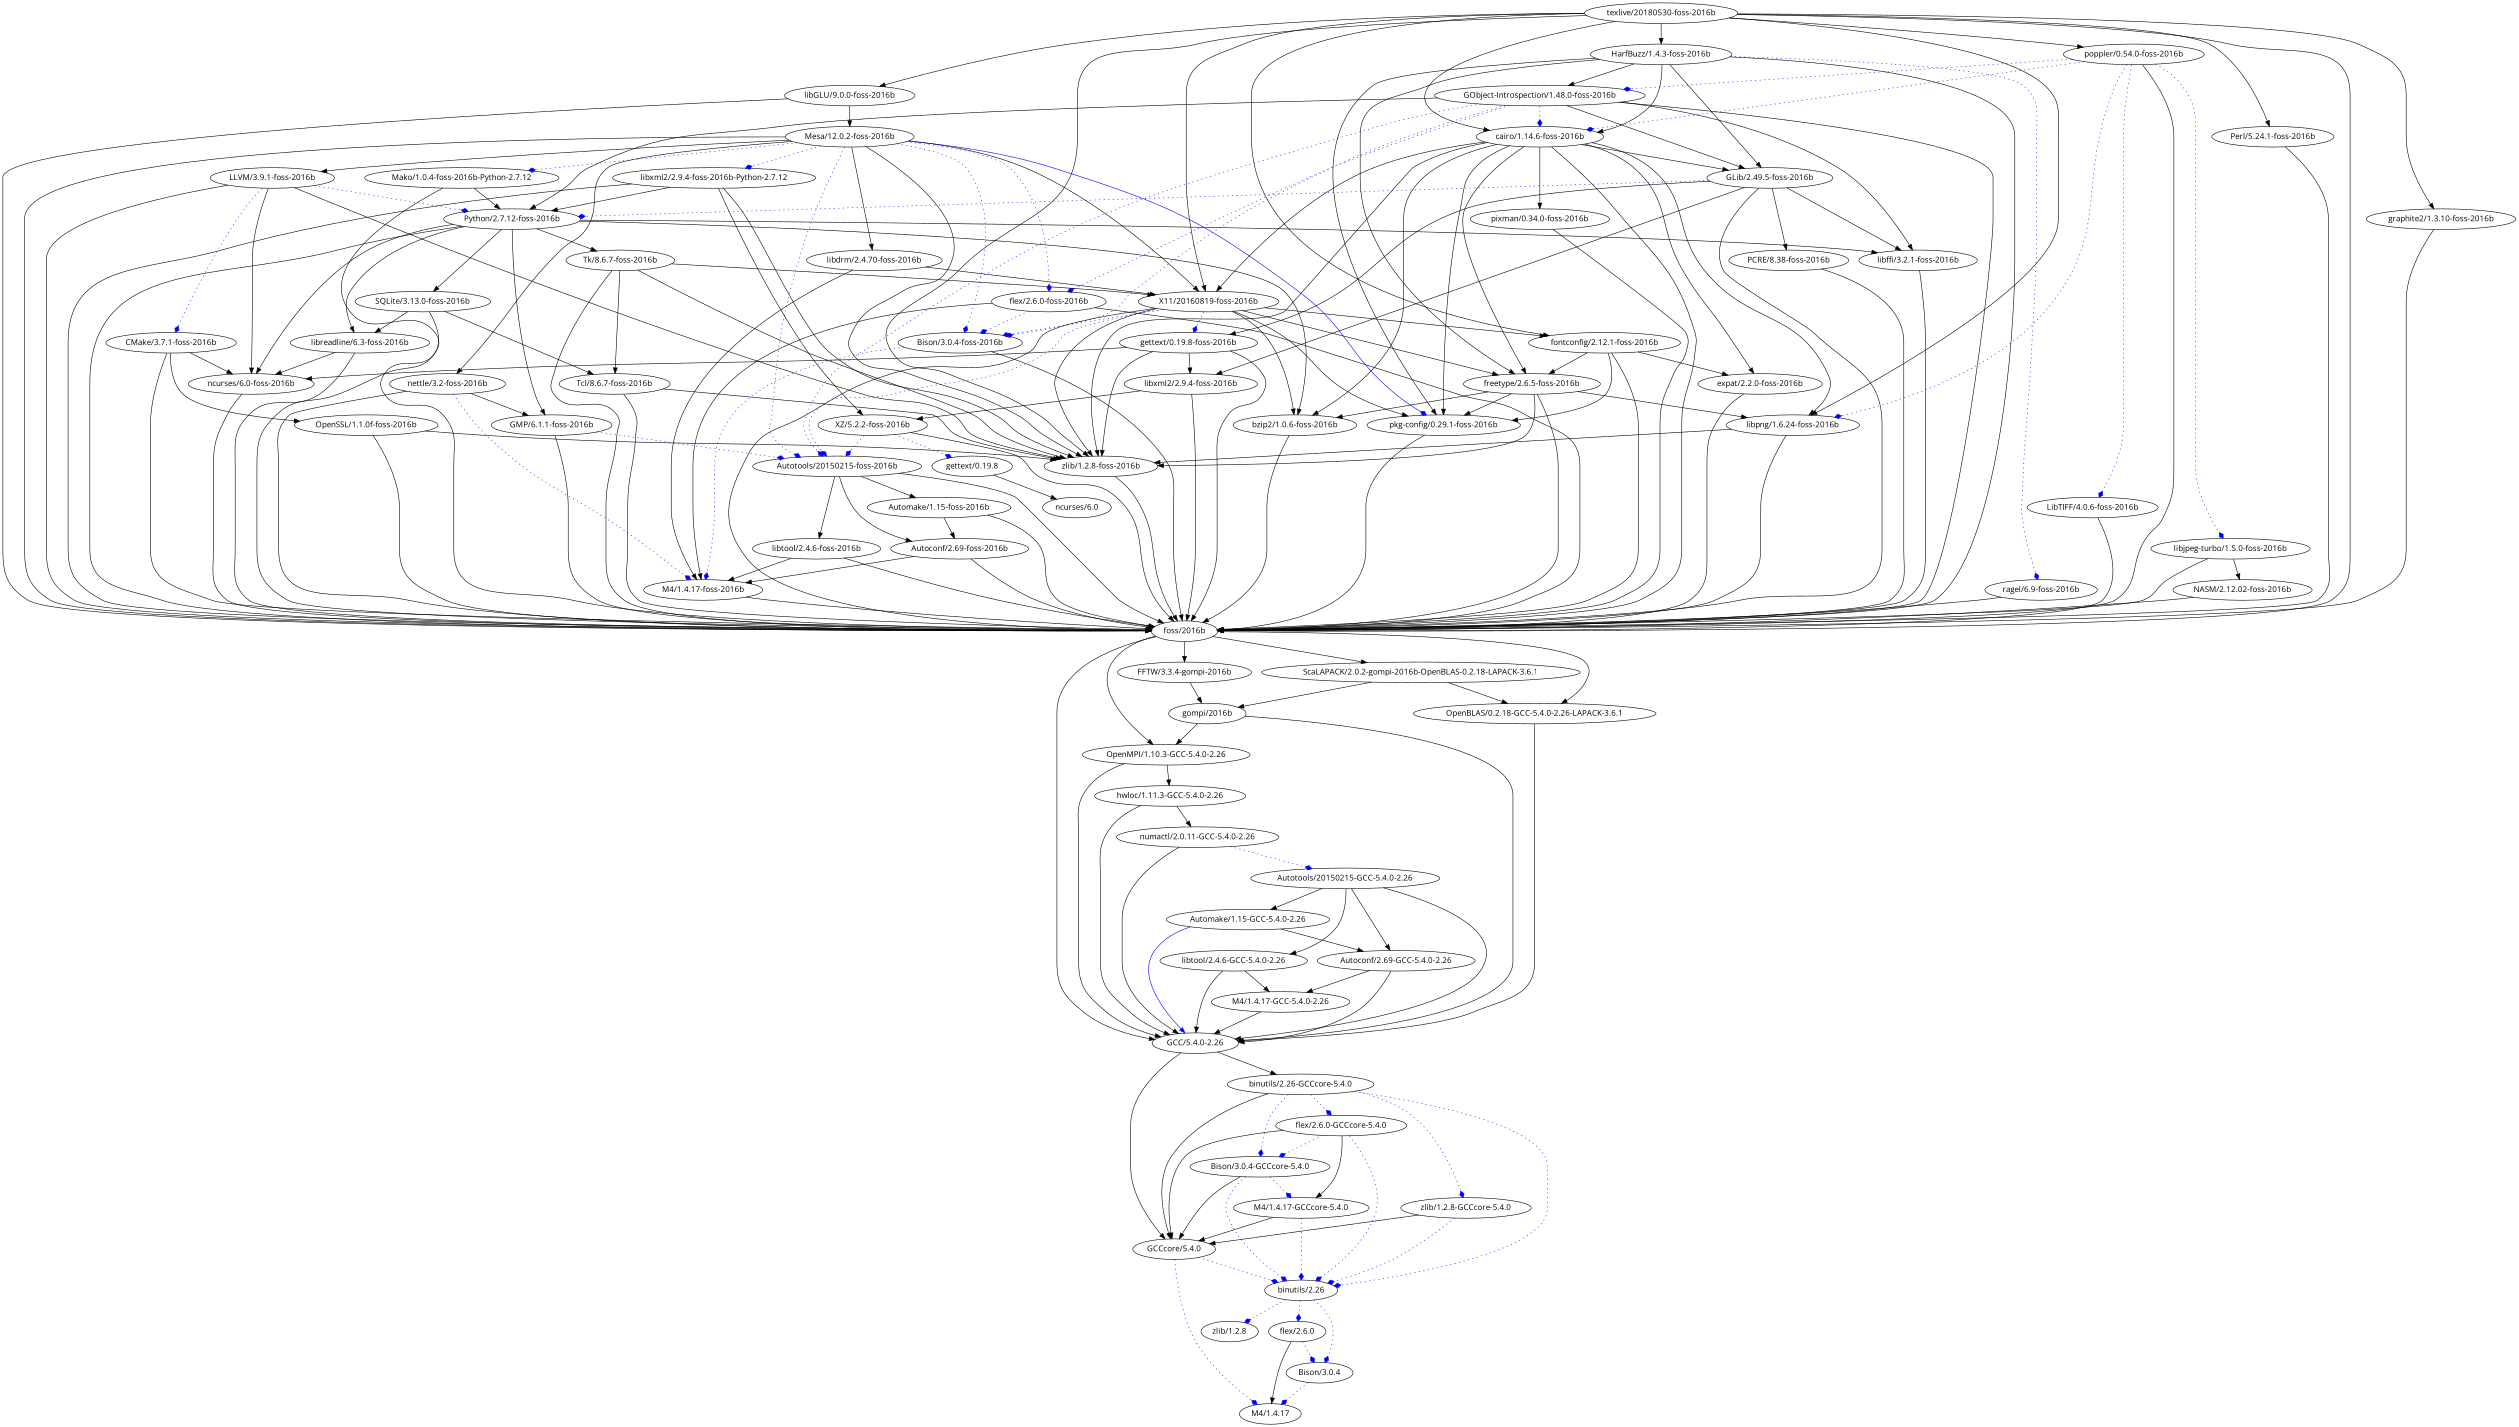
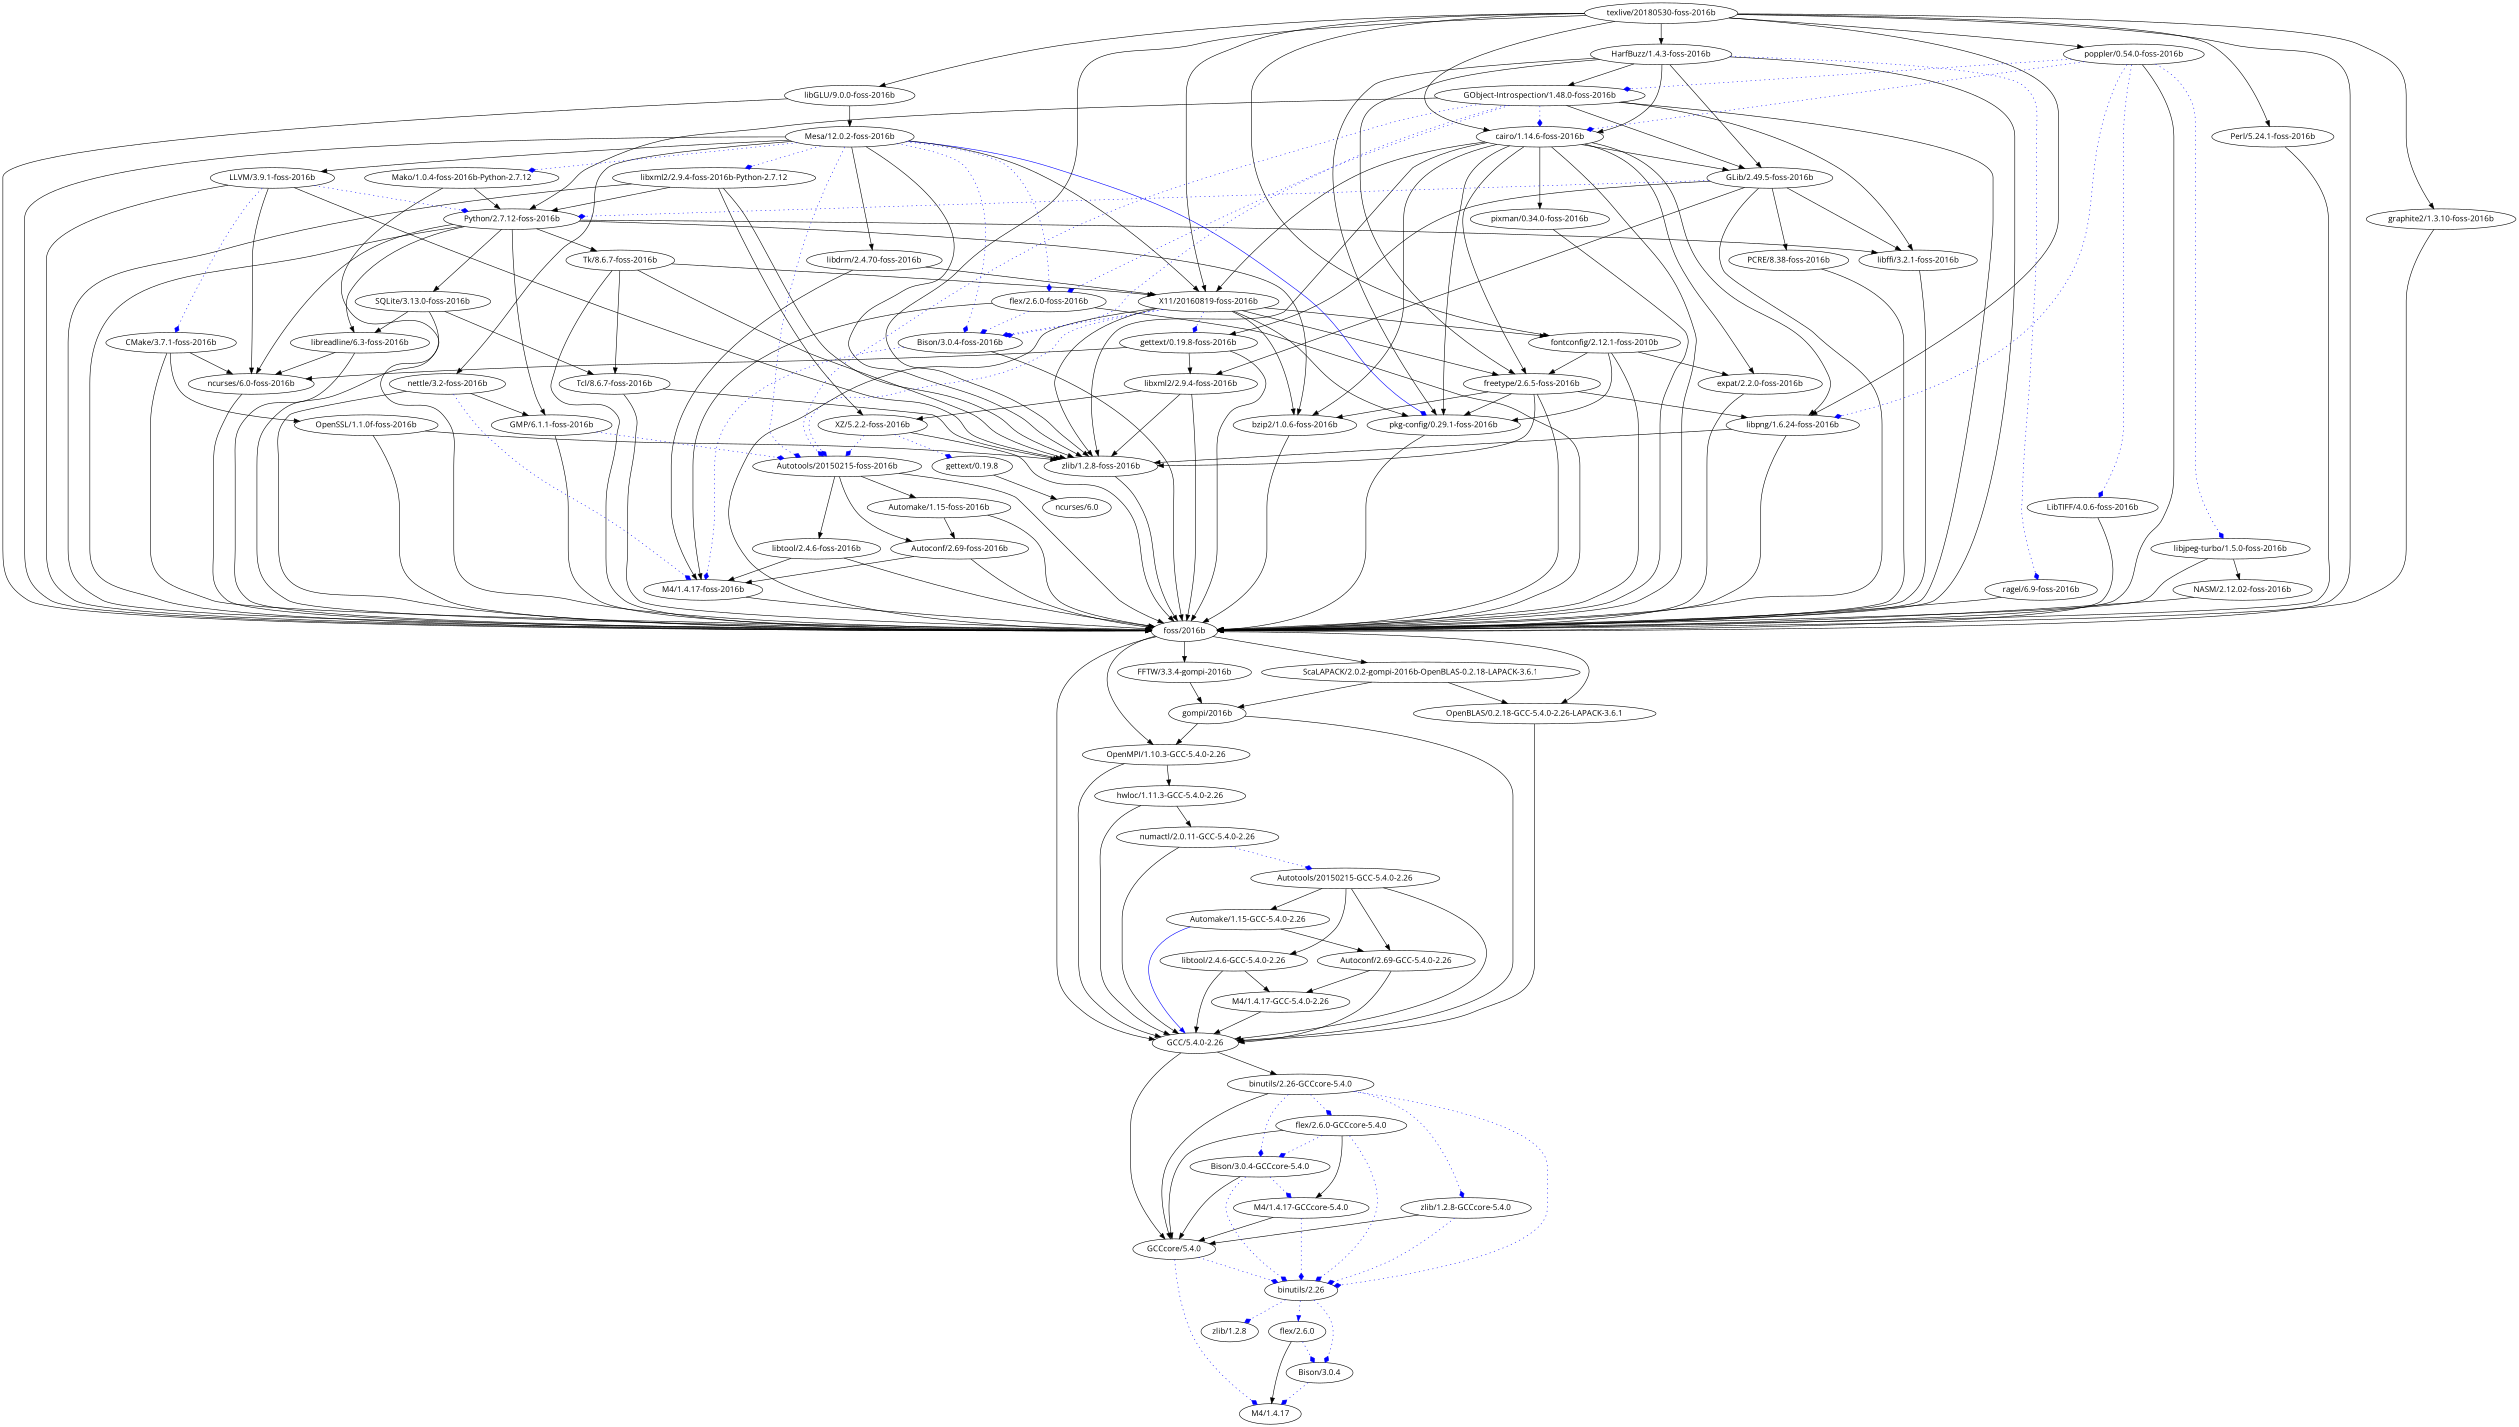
(1605, 343) -> (1605, 343)
(1113, 388) -> (1148, 423)
(1300, 1308) -> (1300, 1308)
